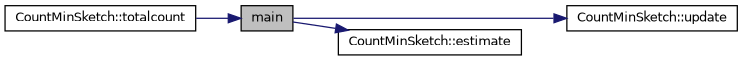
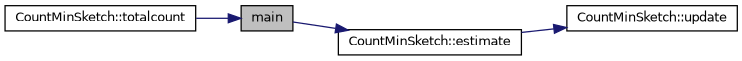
(423, 18) -> (538, 31)
